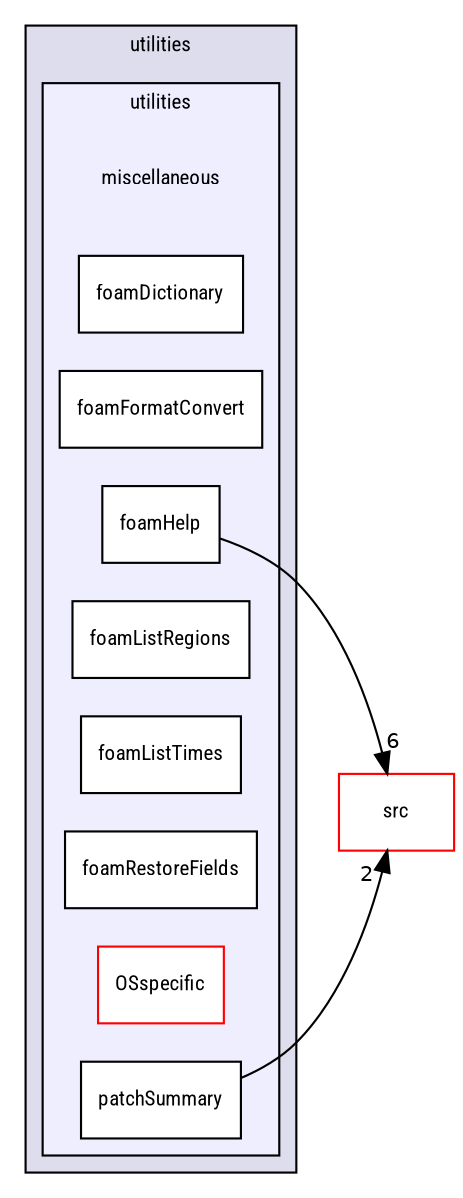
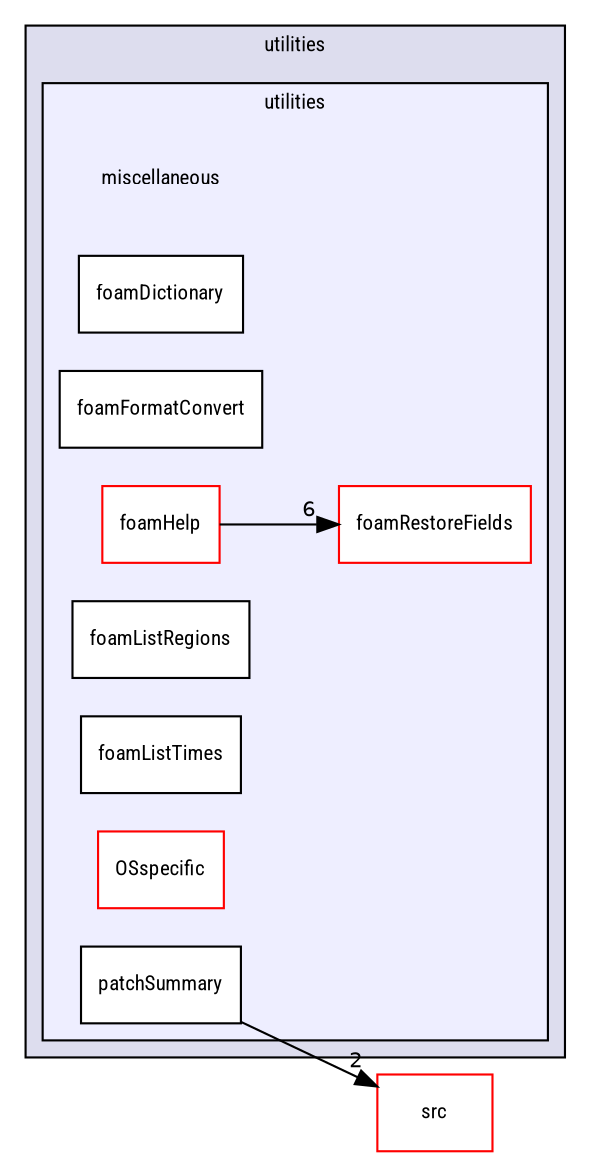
(161, 524) -> (161, 524)
(329, 623) -> (268, 524)
(161, 870) -> (435, 524)
